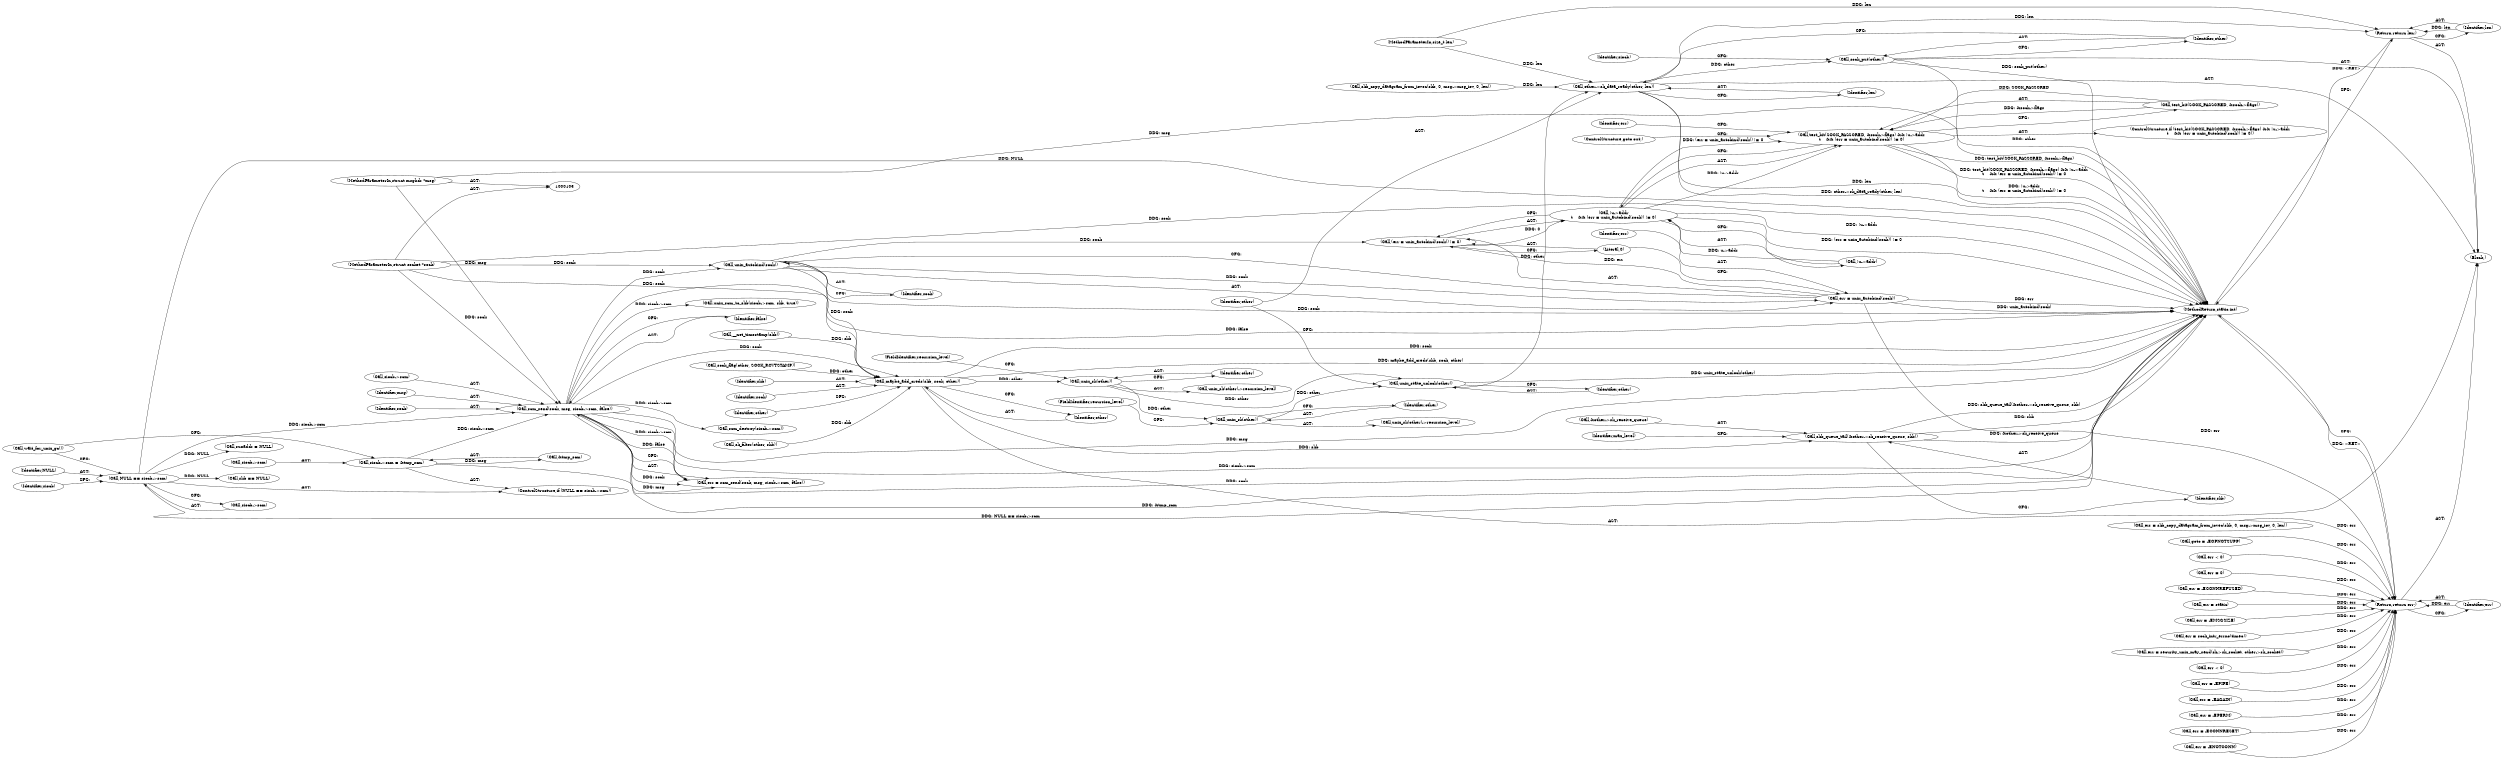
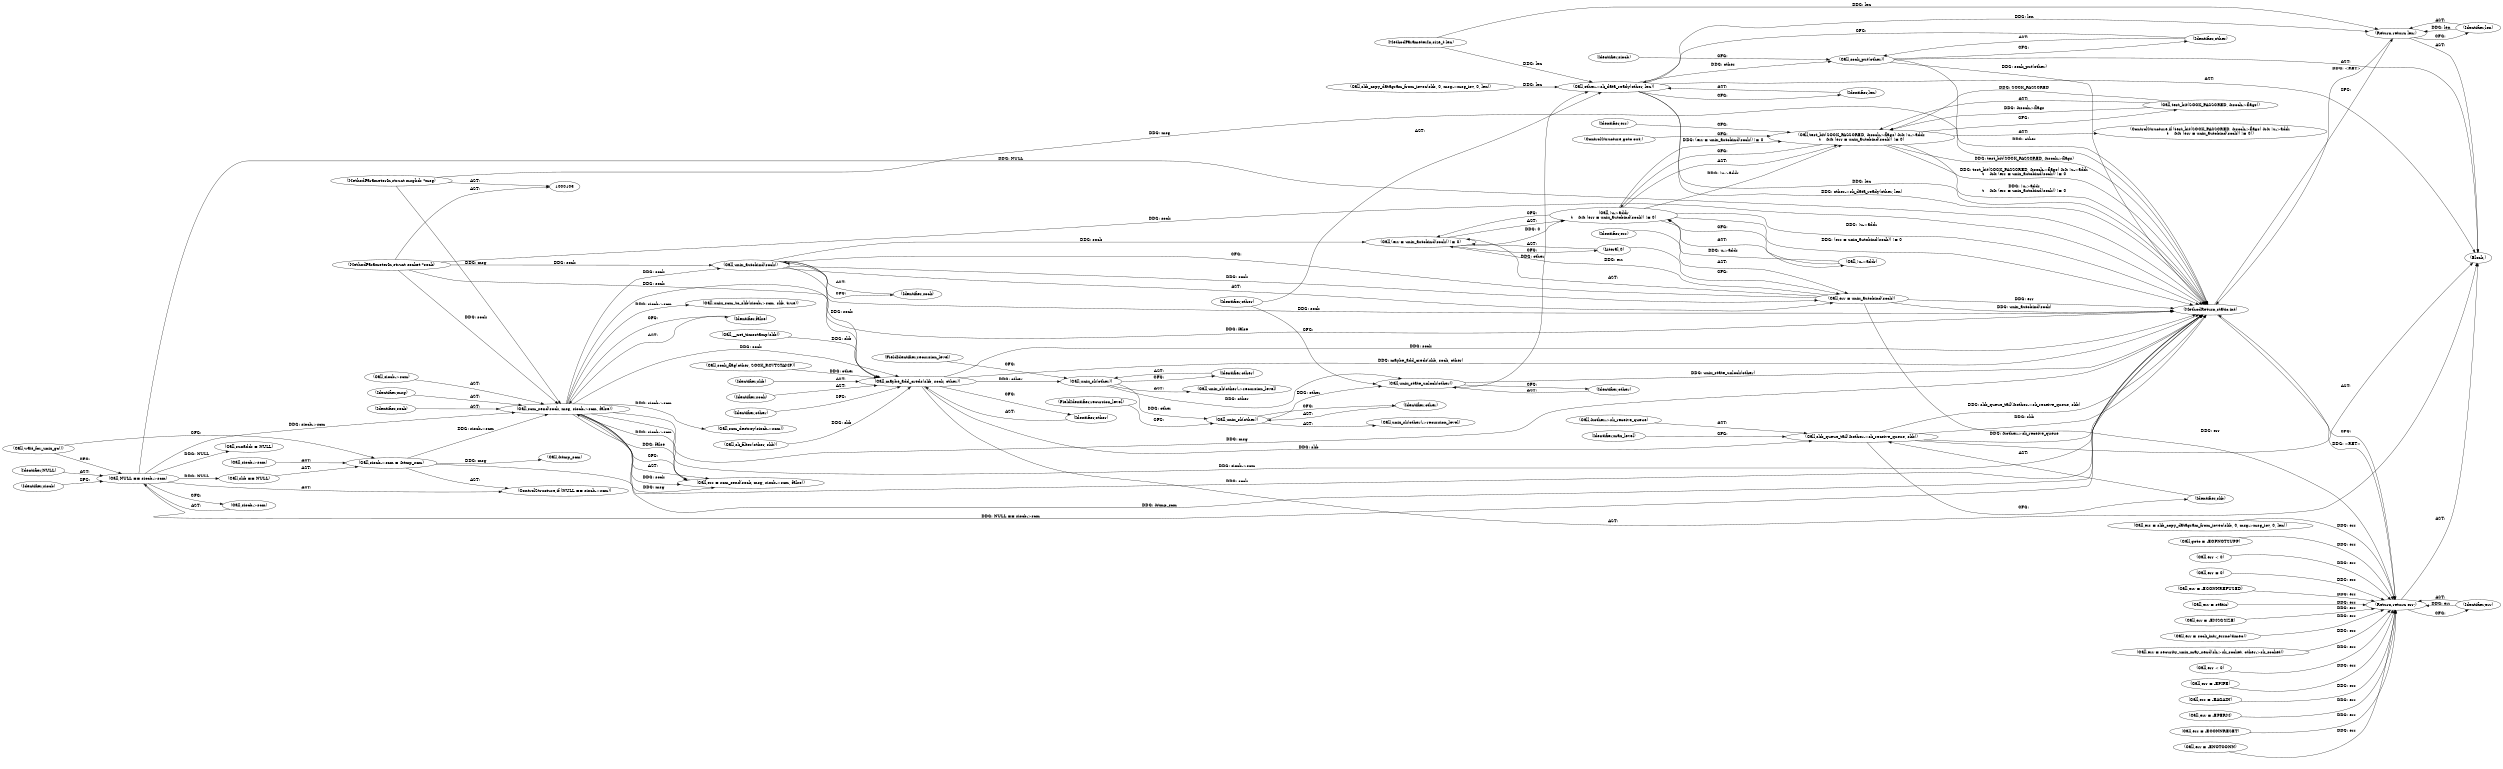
none -> (2220, 453)
(486, 458) -> (315, 471)
